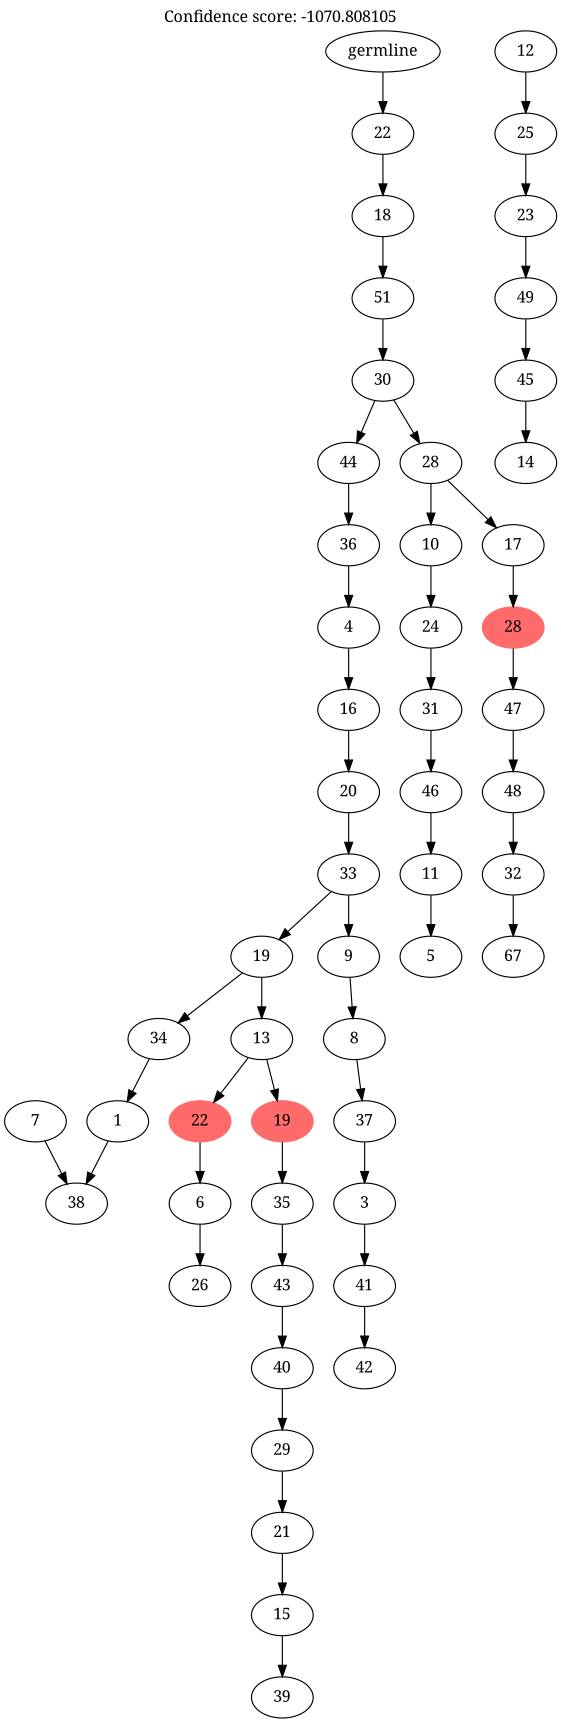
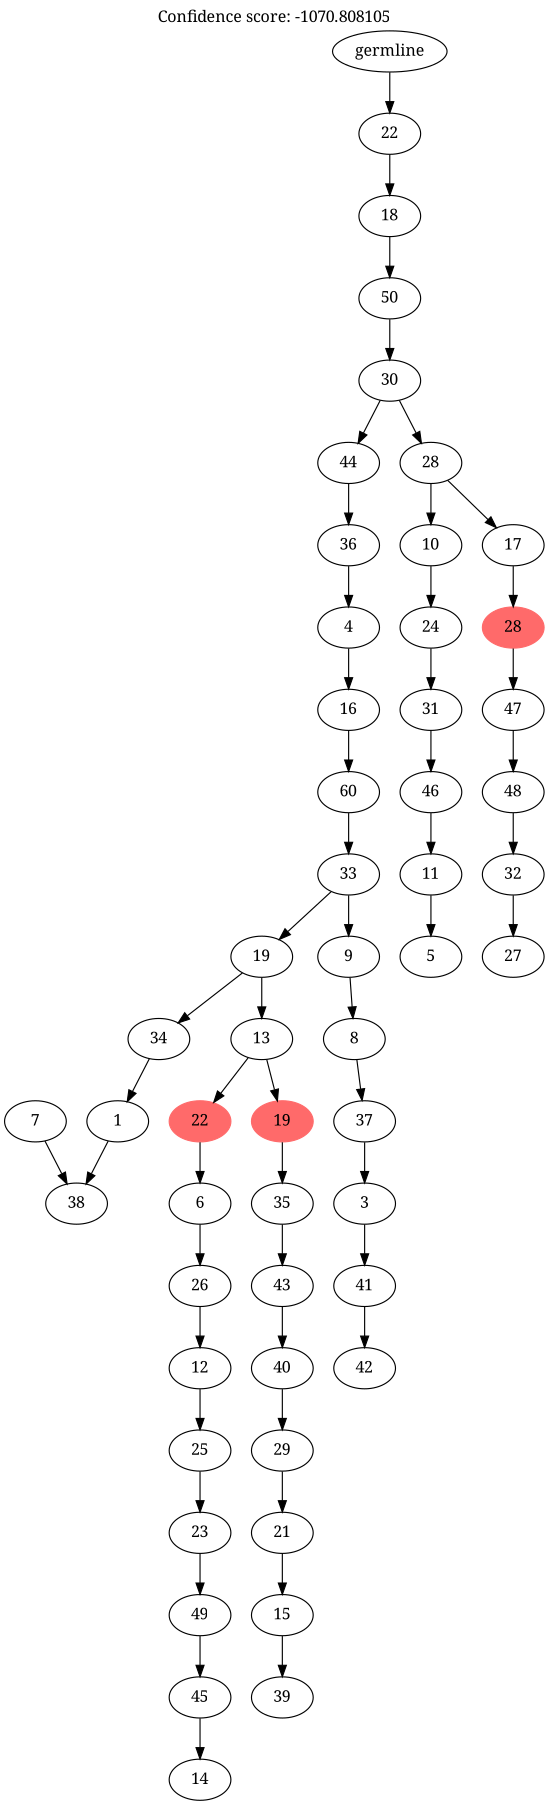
(383, 298) -> (390, 298)
(349, 792) -> (349, 792)
(513, 957) -> (513, 957)
none -> (200, 1321)
